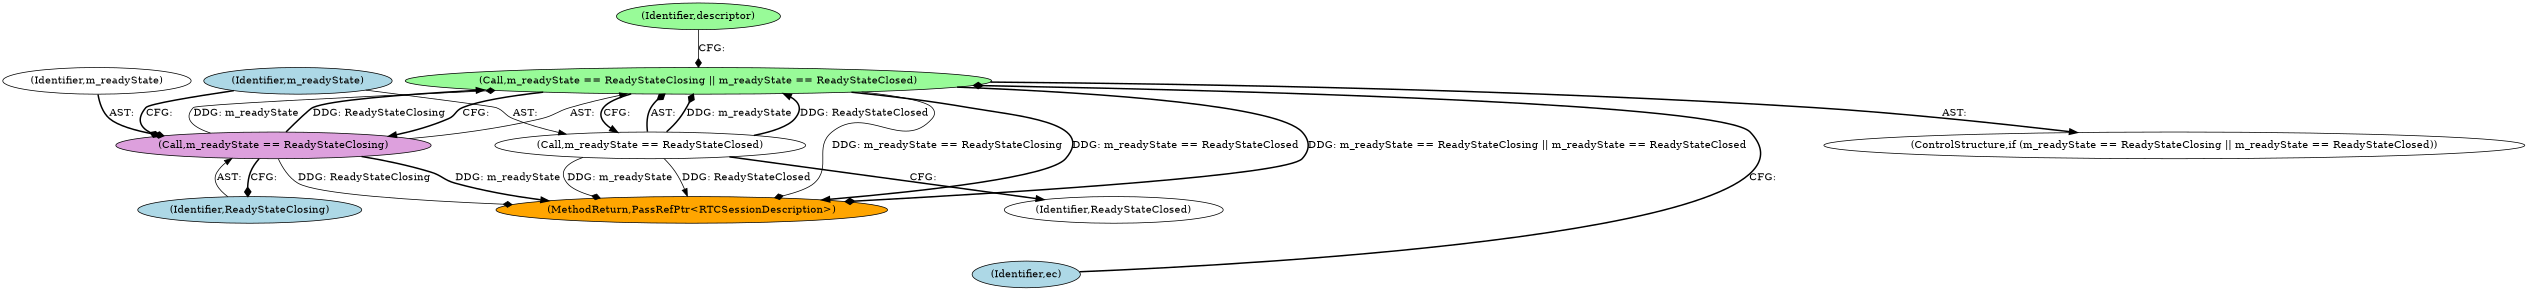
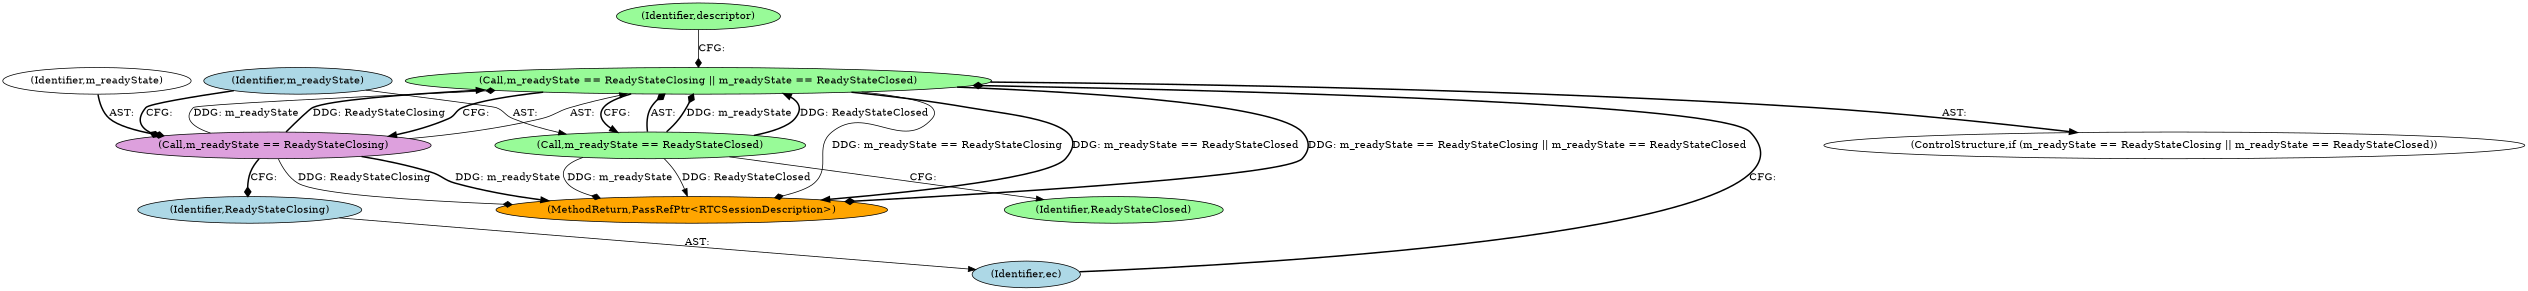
(650, 145) -> (650, 145)
(883, 178) -> (883, 178)
(215, 180) -> (654, 243)
(1114, 210) -> (1114, 210)
